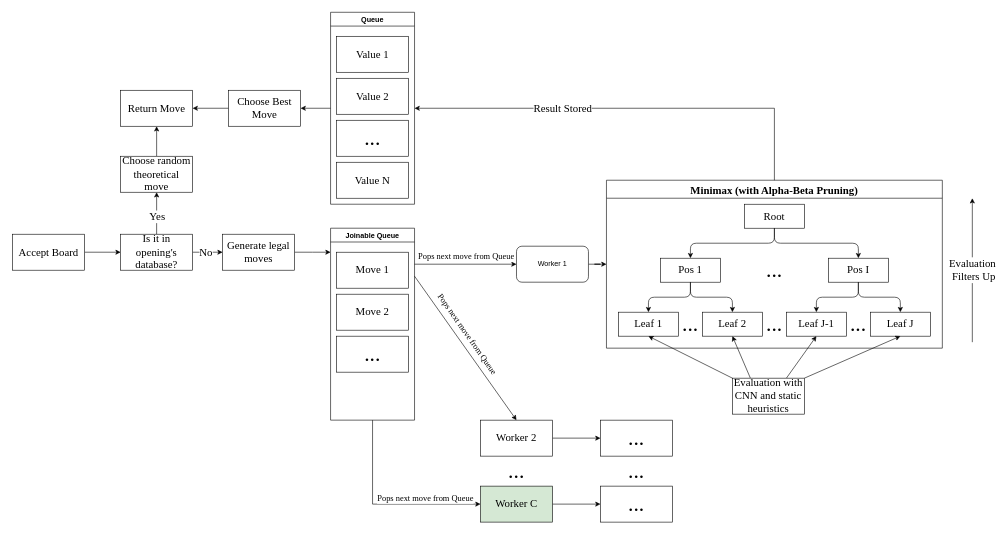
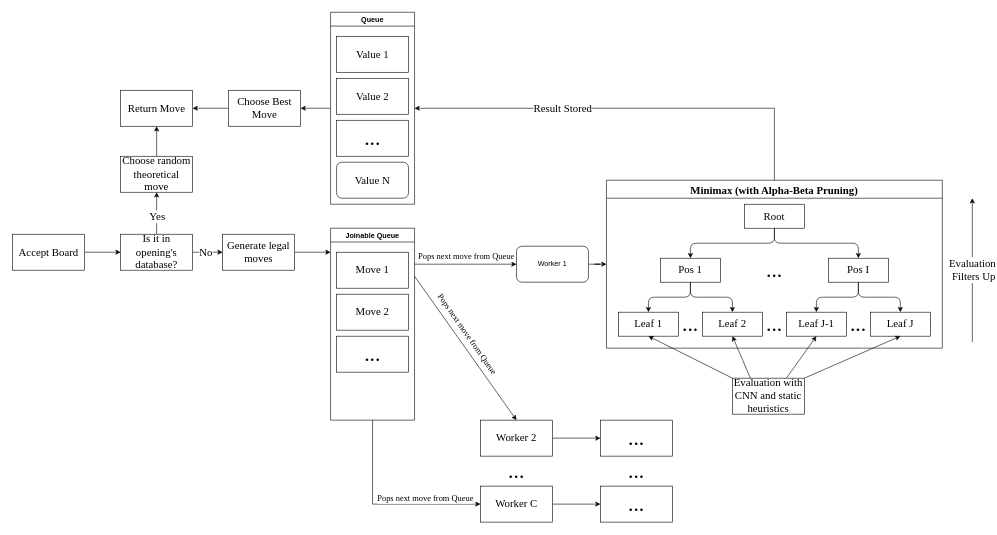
(372, 180) -> (372, 180)
(516, 504) -> (516, 504)
